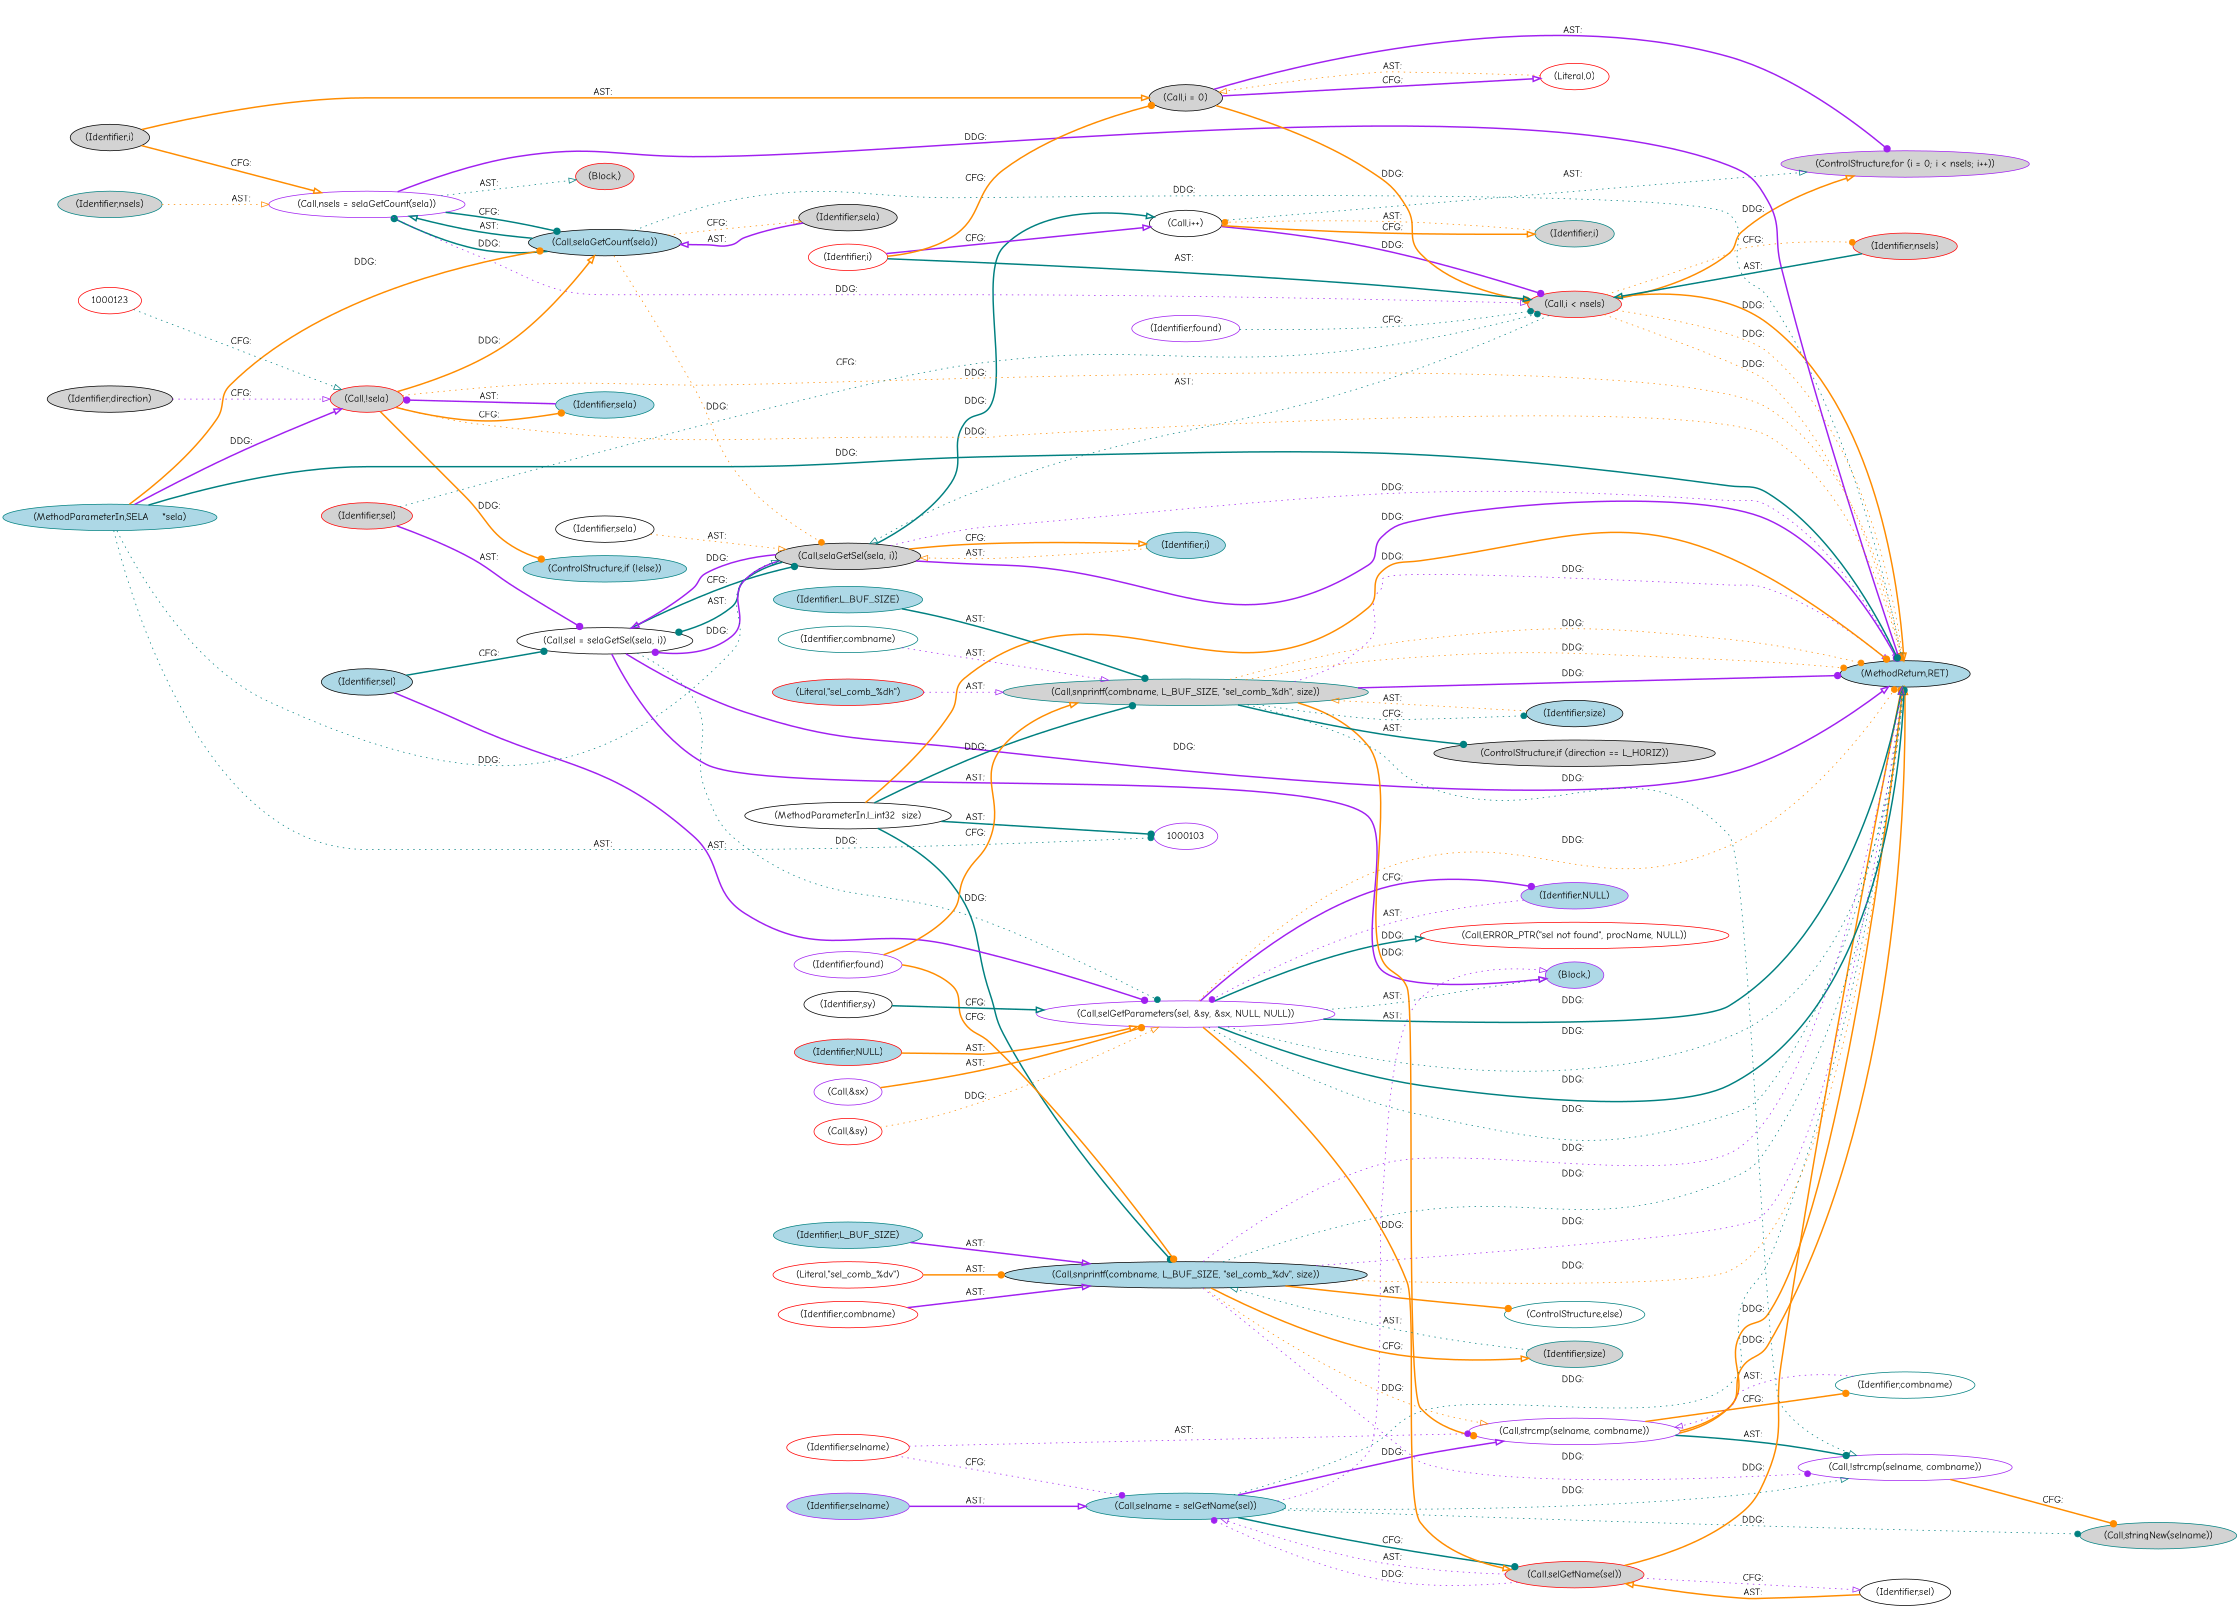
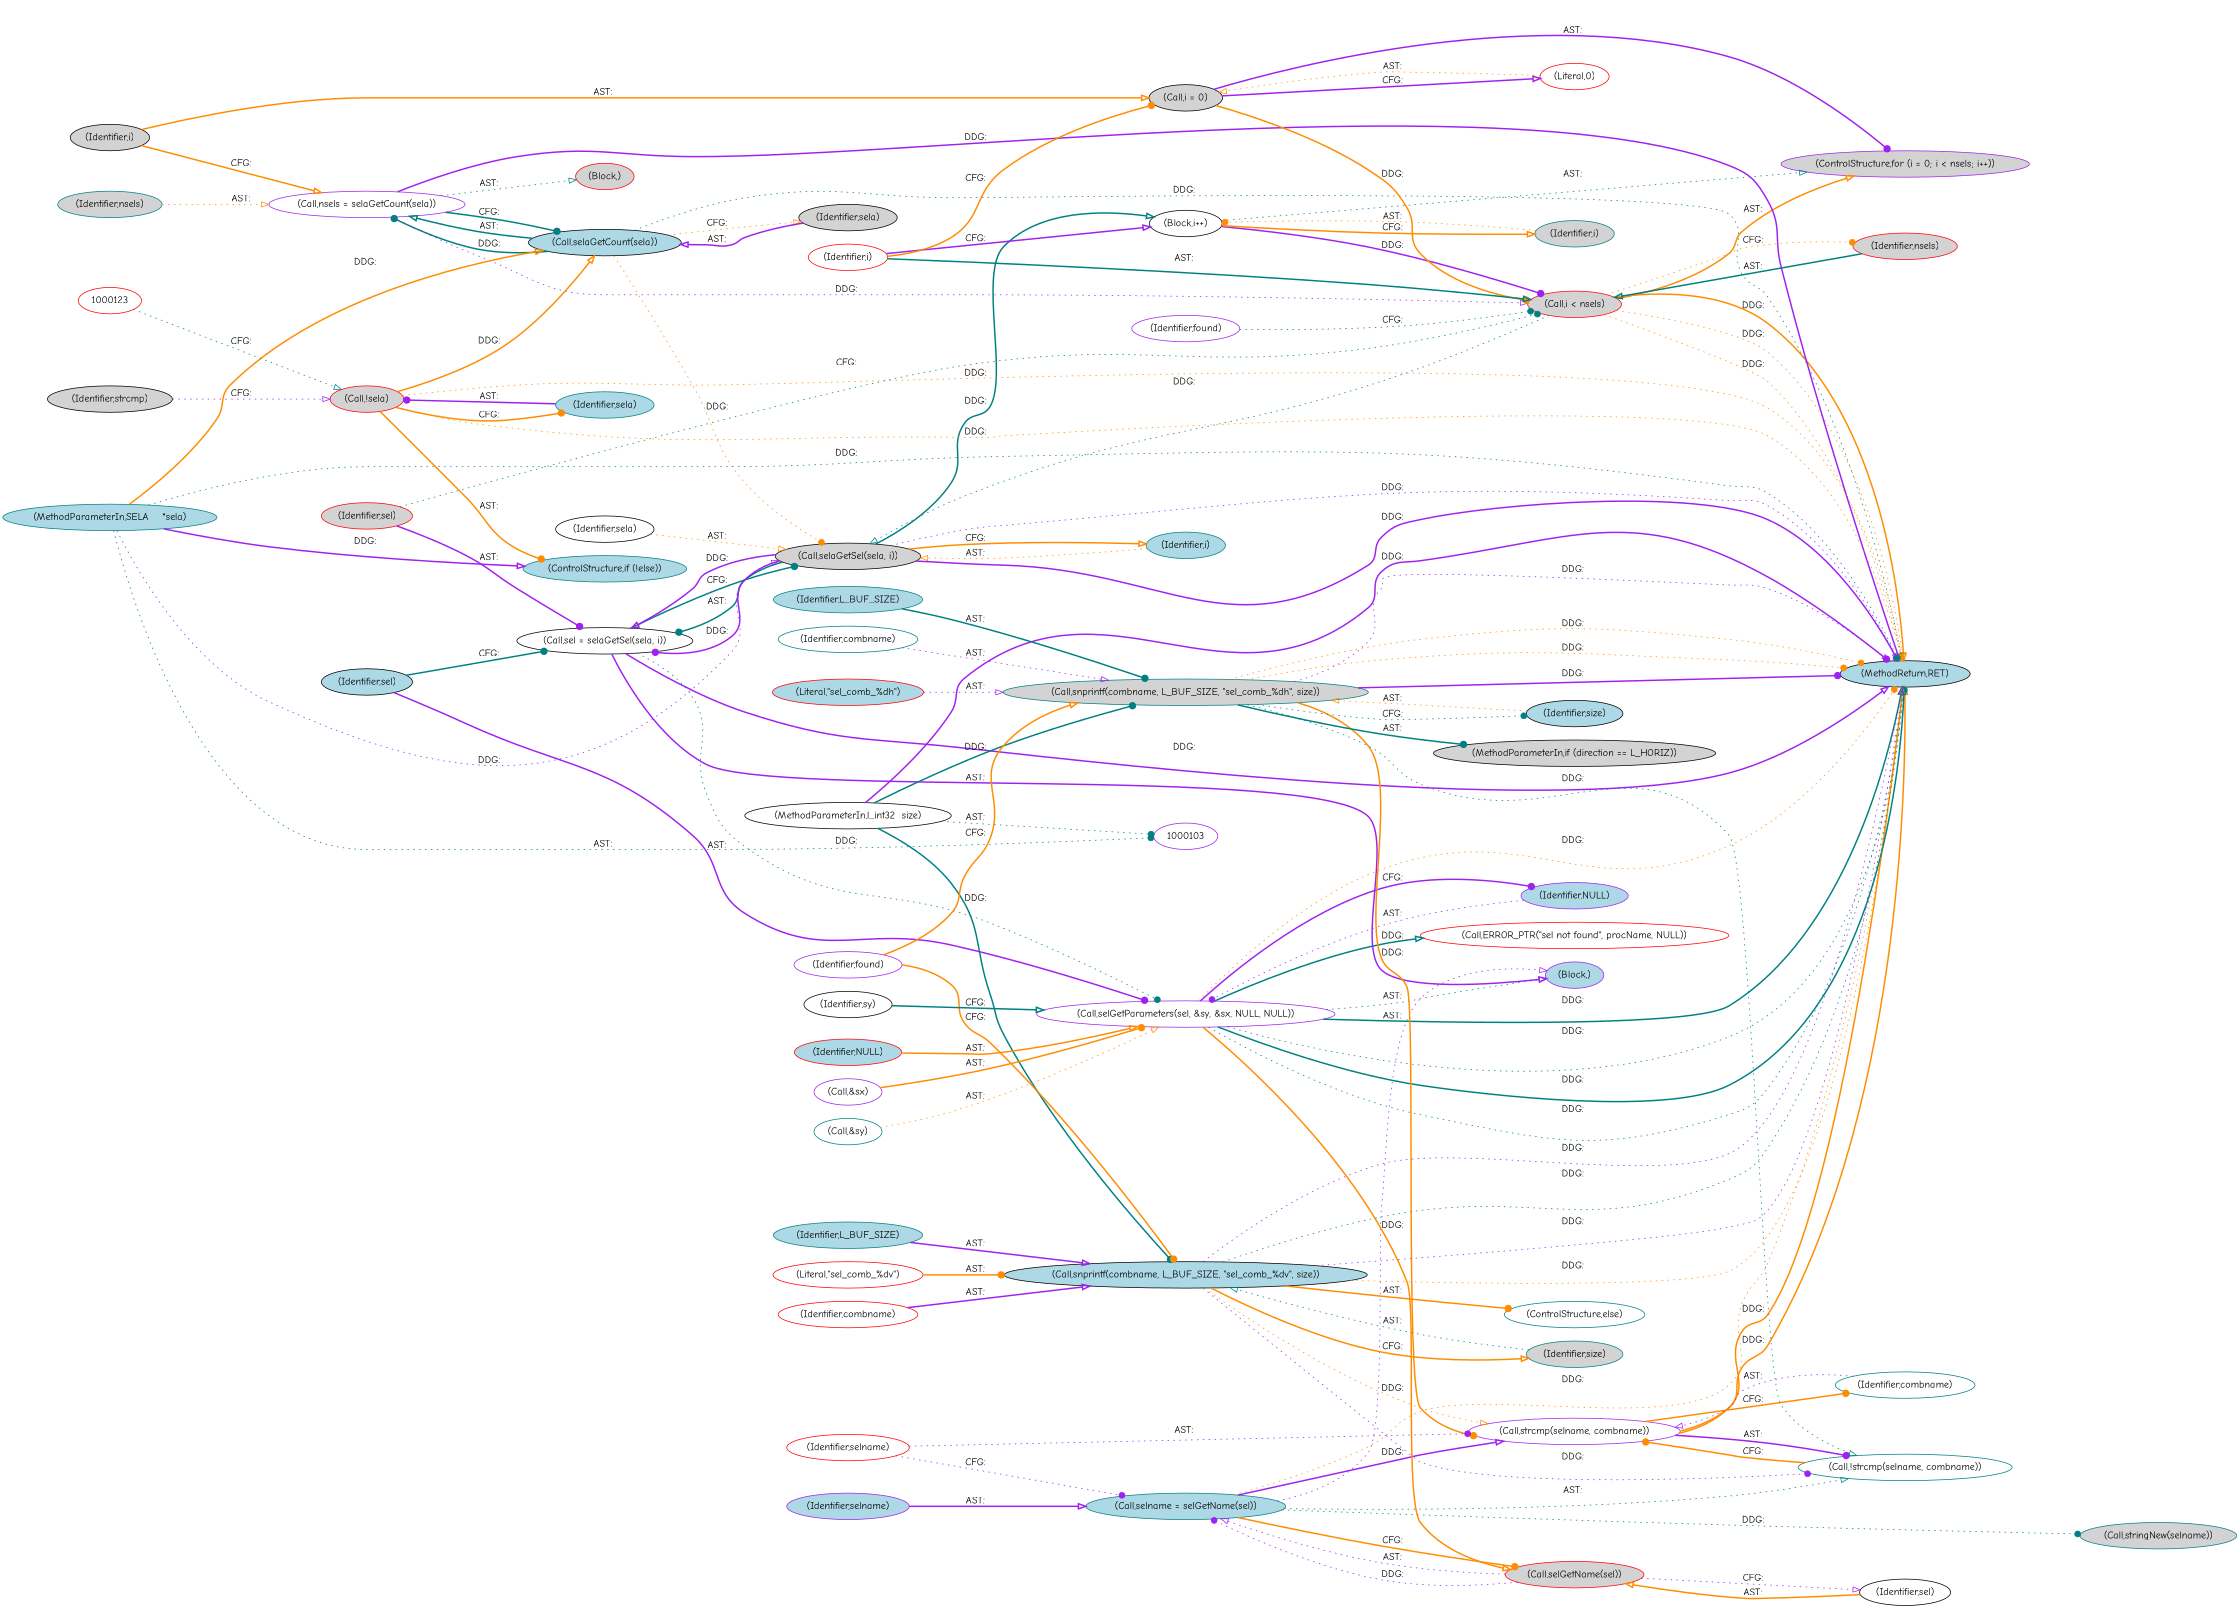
(1755, 209) -> (1755, 209)
(1186, 224) -> (1186, 224)
(301, 331) -> (301, 331)
(1186, 382) -> (1186, 382)
(110, 399) -> (110, 399)
(233, 455) -> (340, 554)
(1062, 455) -> (1062, 455)
(491, 506) -> (491, 506)
(1365, 610) -> (1365, 610)
(1575, 753) -> (1575, 753)
(450, 761) -> (450, 761)
(1045, 828) -> (1045, 828)
(977, 1096) -> (977, 1096)
(848, 1132) -> (848, 1132)
(1813, 1170) -> none
(1749, 1291) -> (1749, 1291)
(1760, 1442) -> (1760, 1442)
(1905, 1467) -> (1905, 1467)
(1575, 1491) -> (1575, 1491)
(2030, 1501) -> (1727, 1455)
(1374, 1545) -> (1374, 1545)
